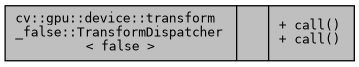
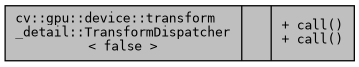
(120, 33) -> (123, 33)
